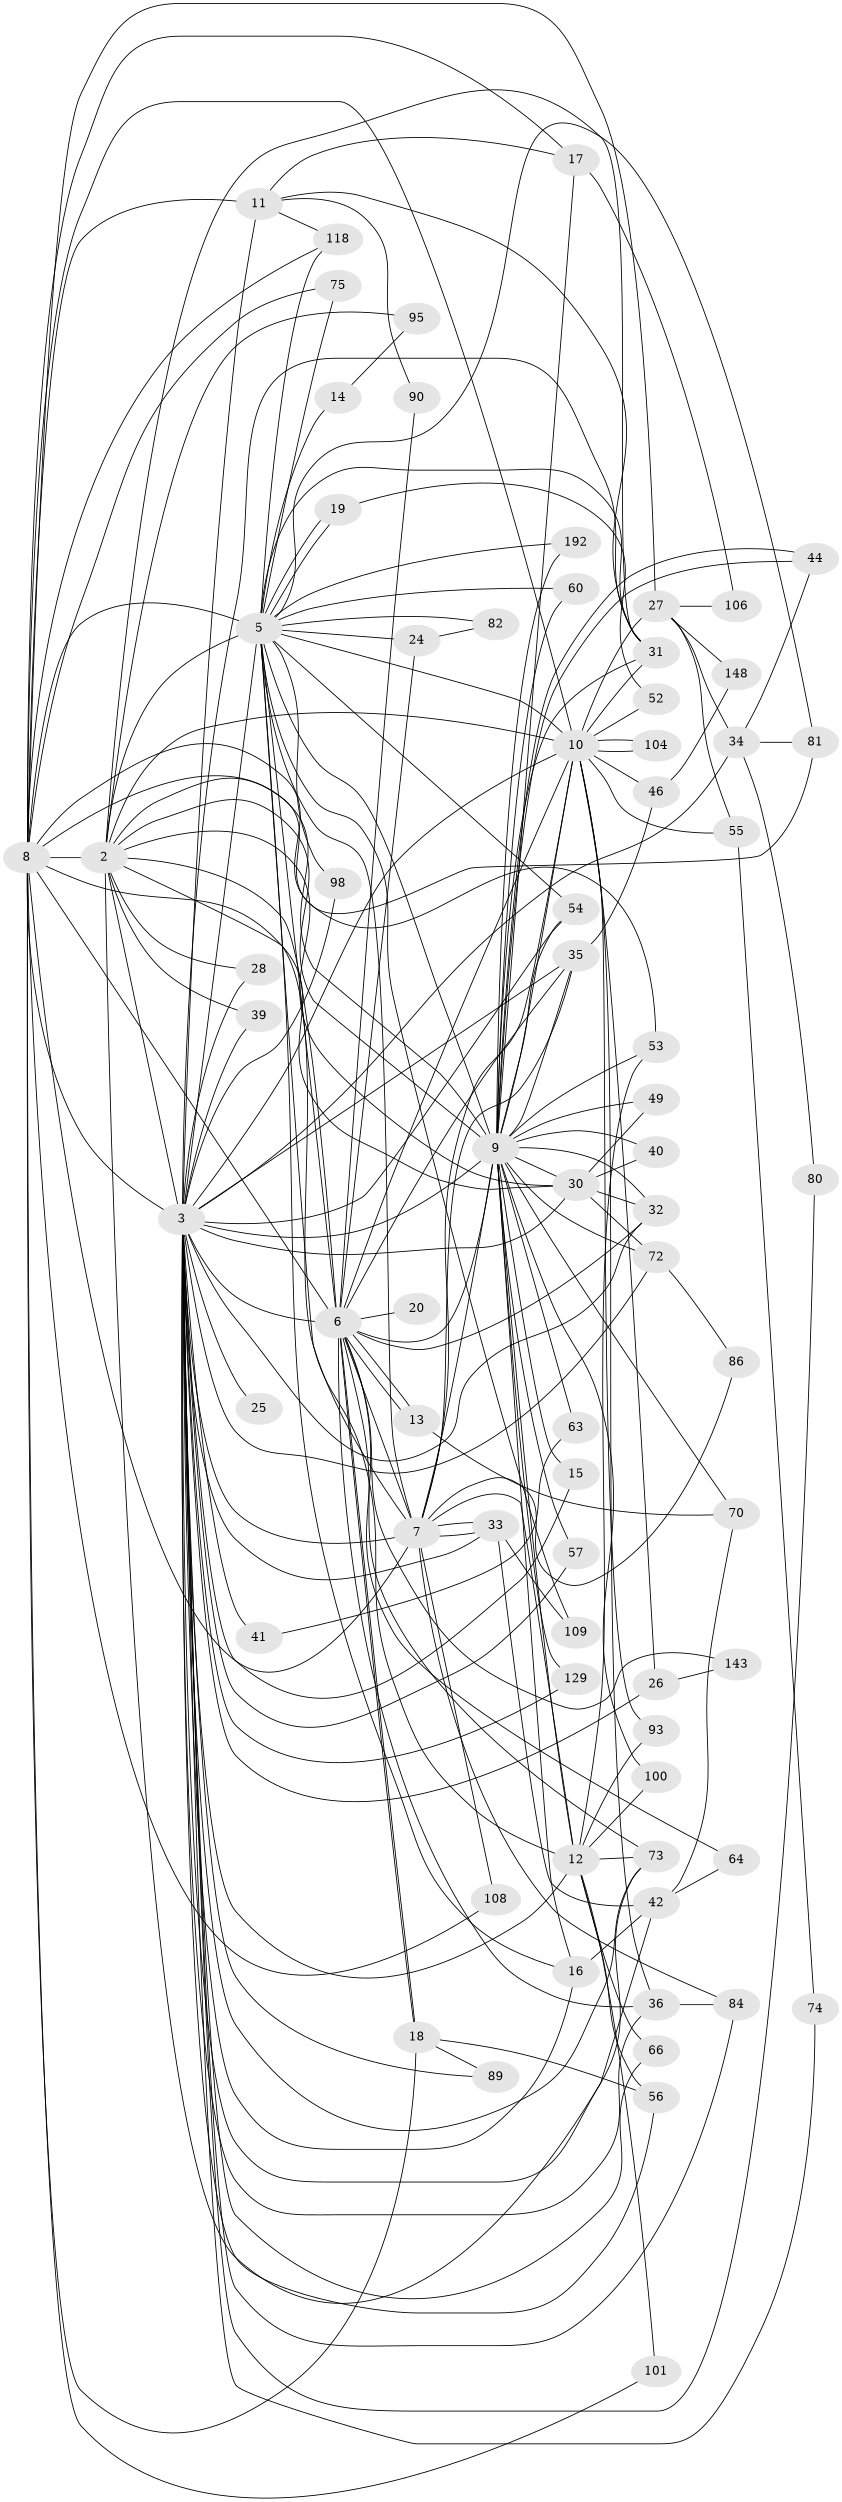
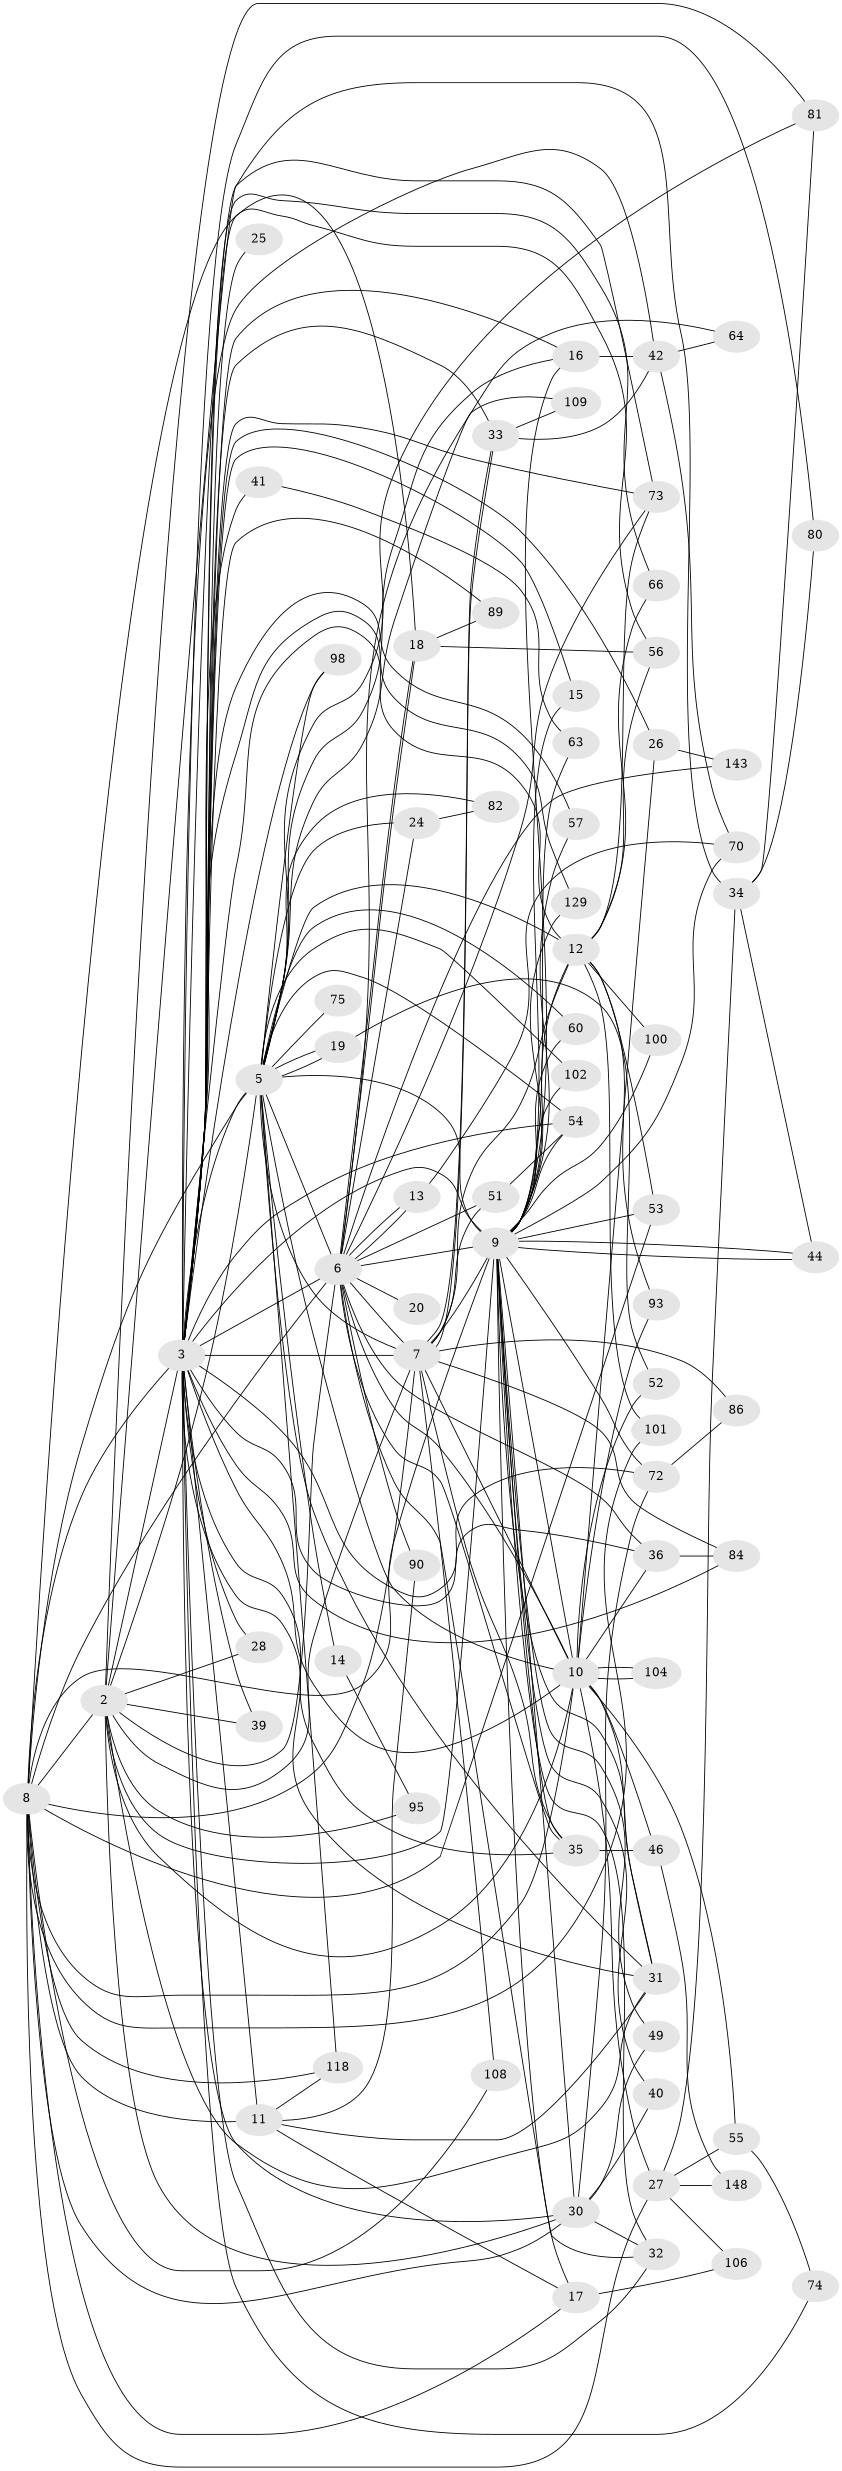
(108, 523) -> none
(576, 542) -> (576, 1076)
none -> (496, 1197)
